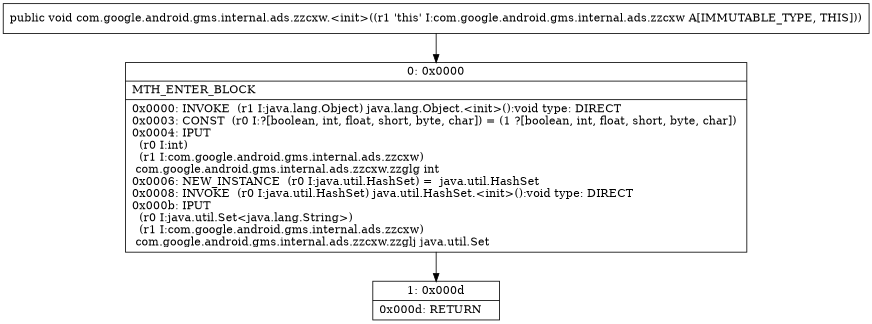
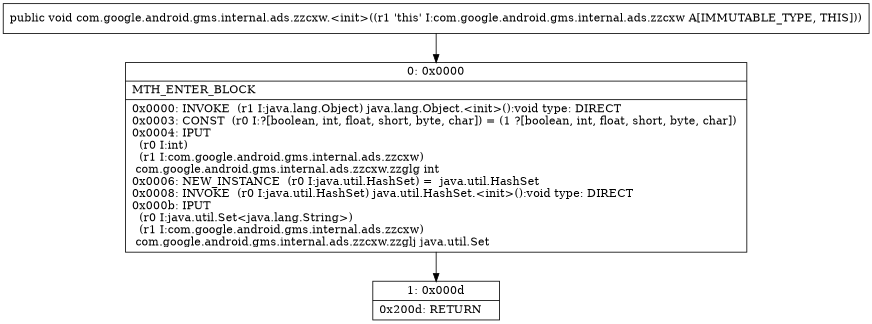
(436, 310) -> (436, 310)
